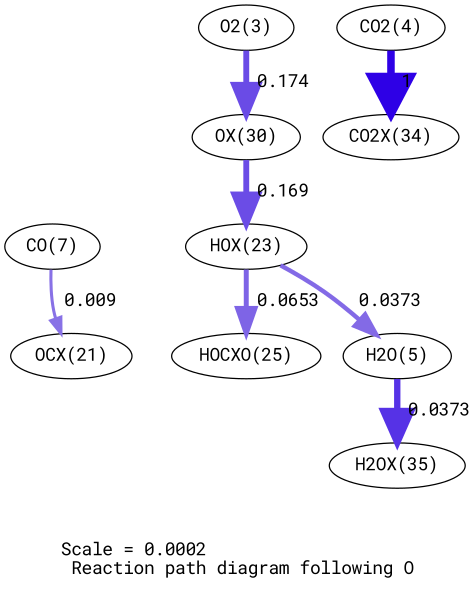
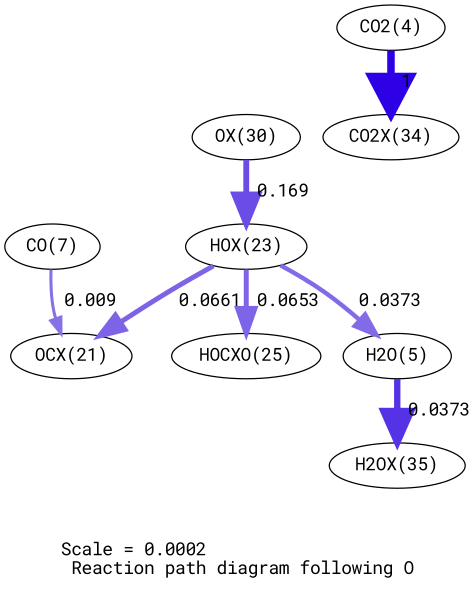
(246, 28) -> none
none -> (166, 293)
